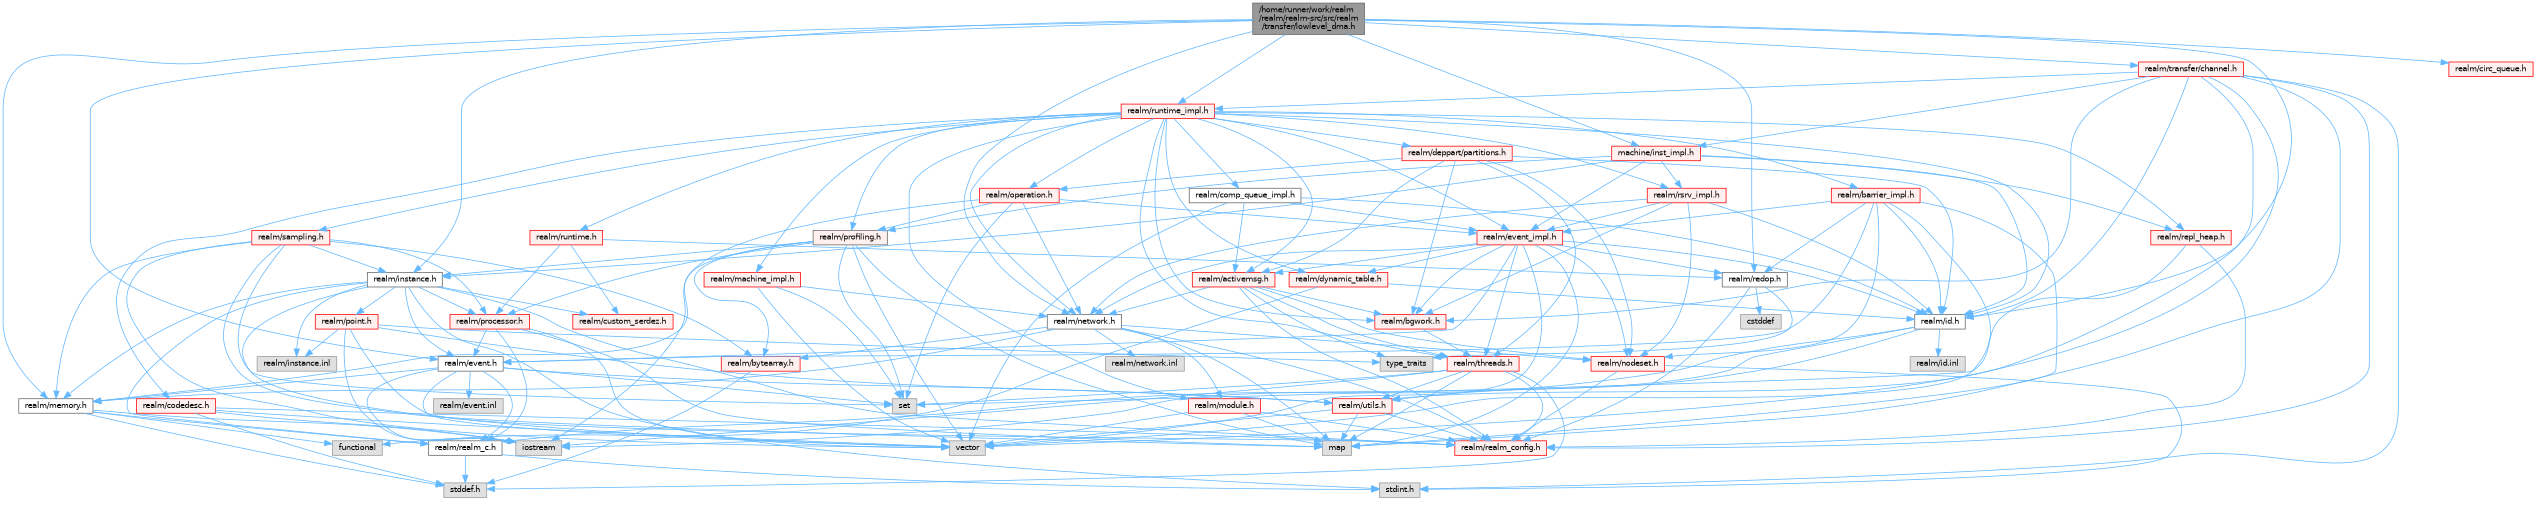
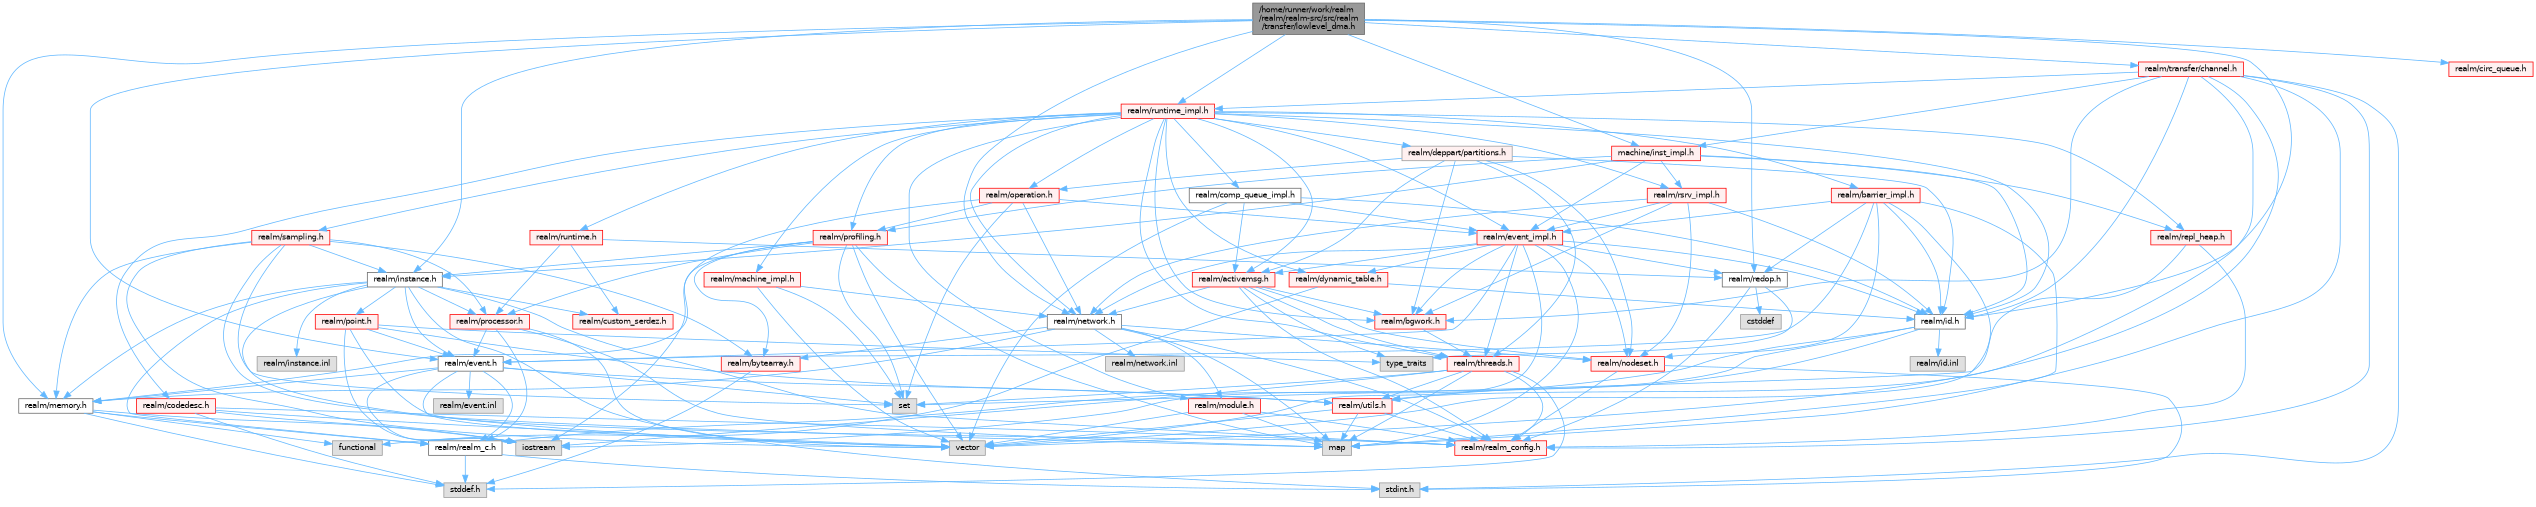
(1457, 153) -> (1457, 153)
(850, 238) -> (850, 238)
(328, 338) -> (405, 342)
